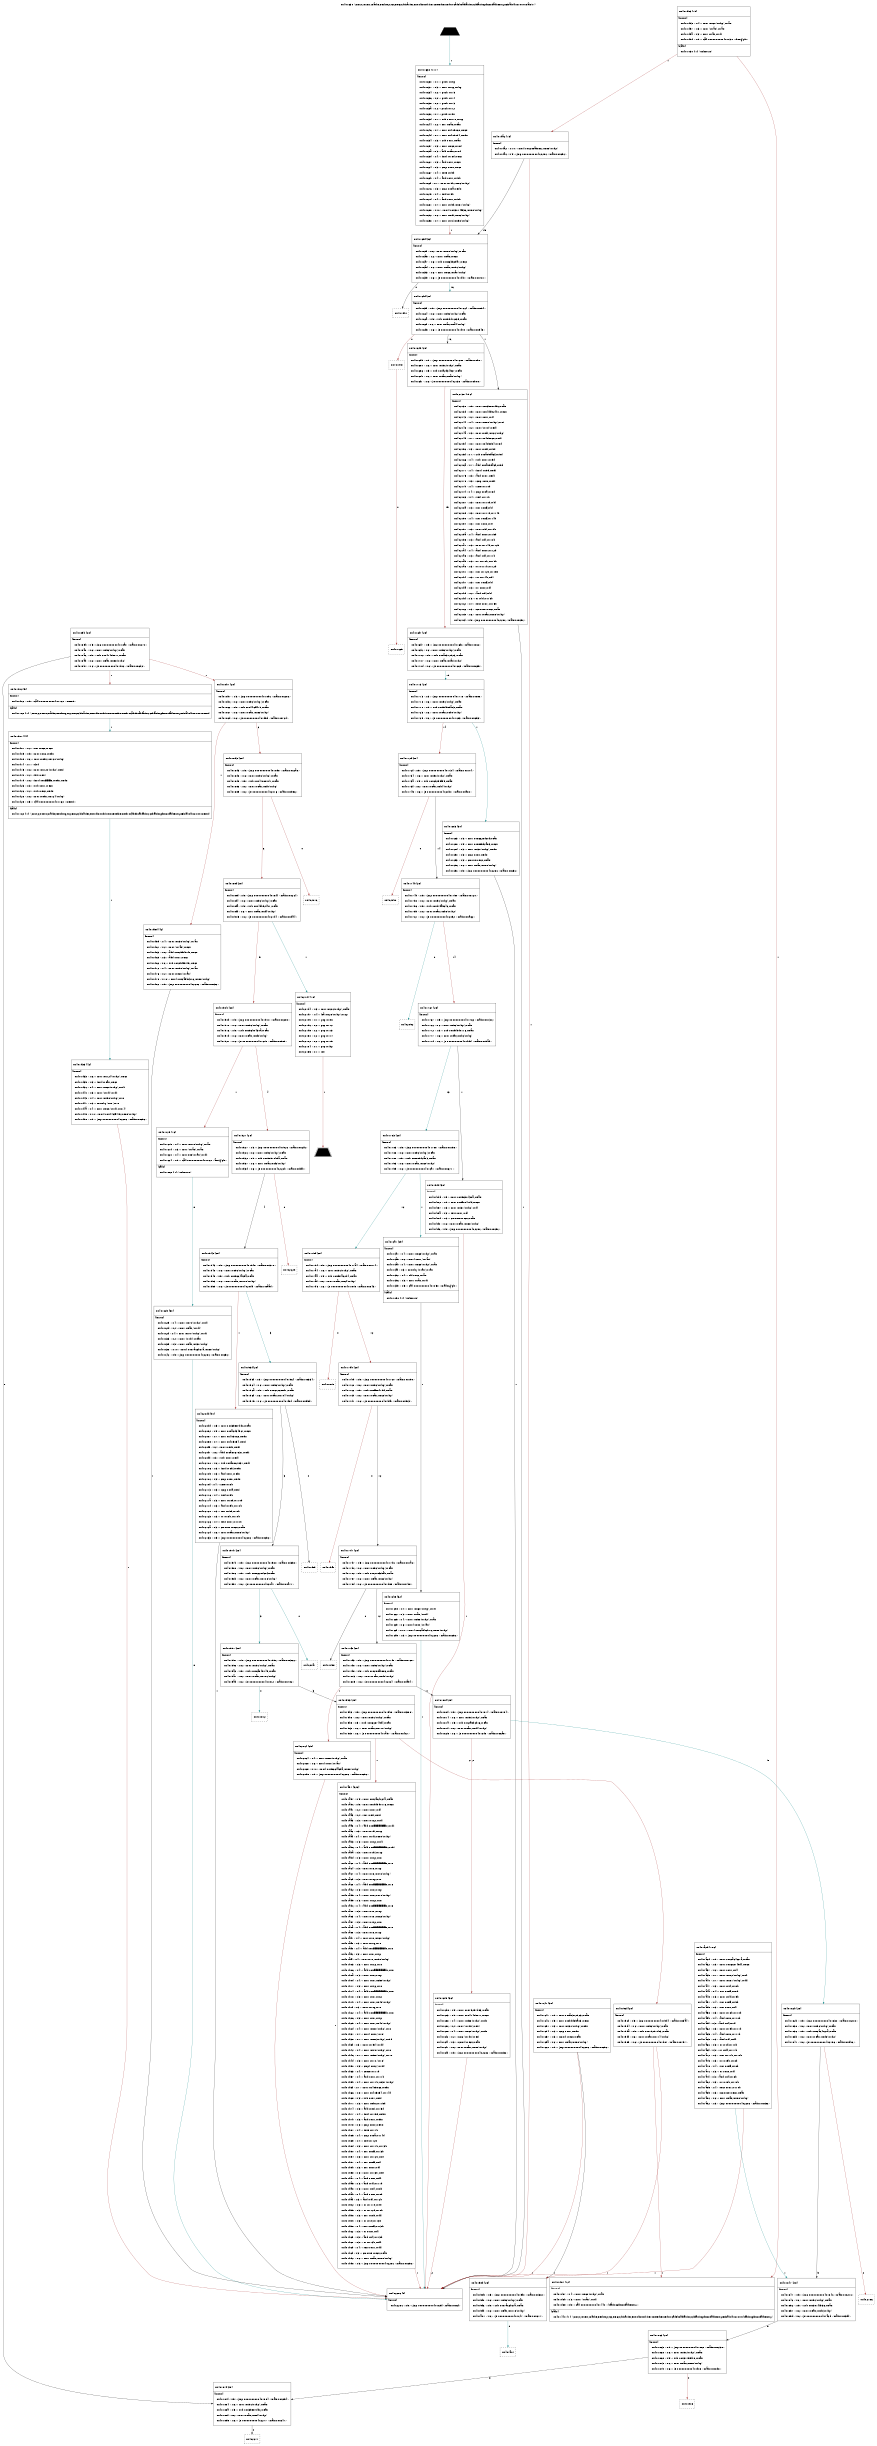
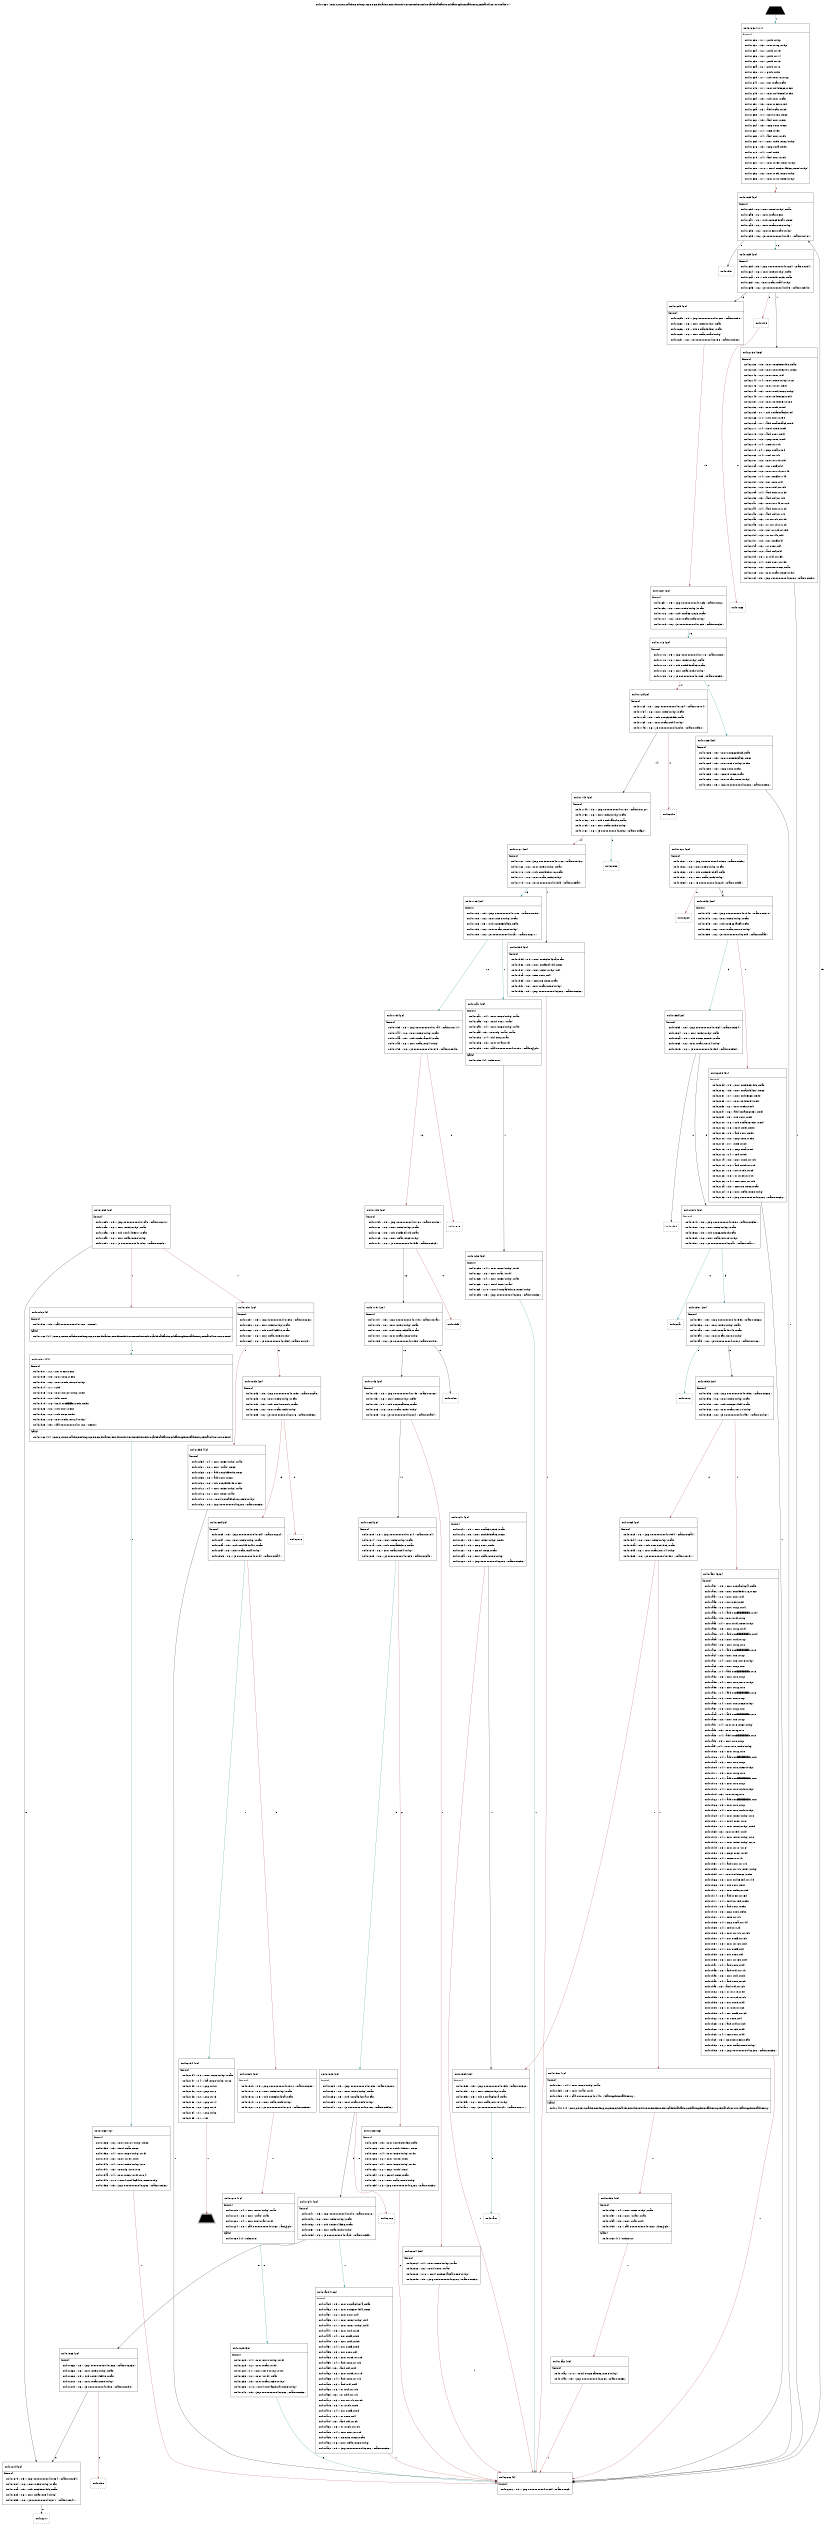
(504, 198) -> (820, 1464)
(262, 1088) -> none
(777, 1162) -> (647, 2152)
(751, 2196) -> (342, 2263)
